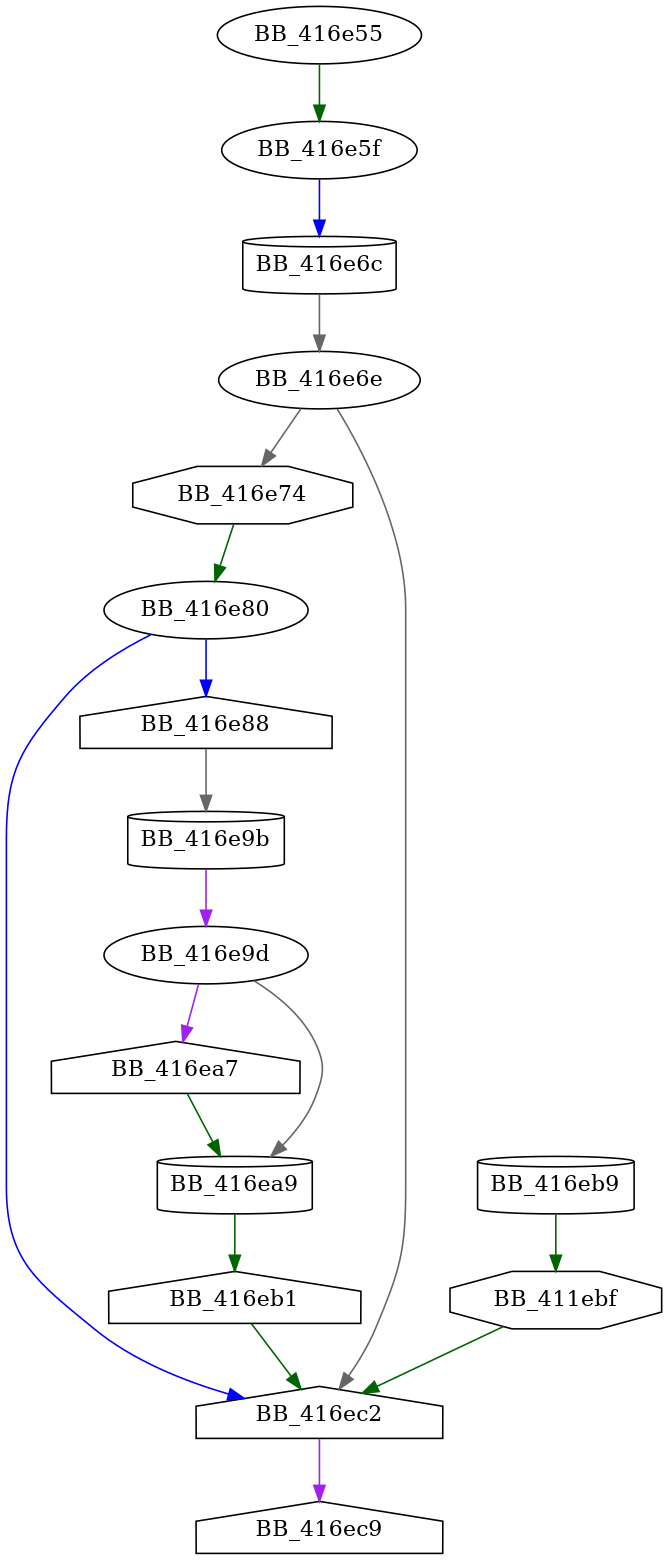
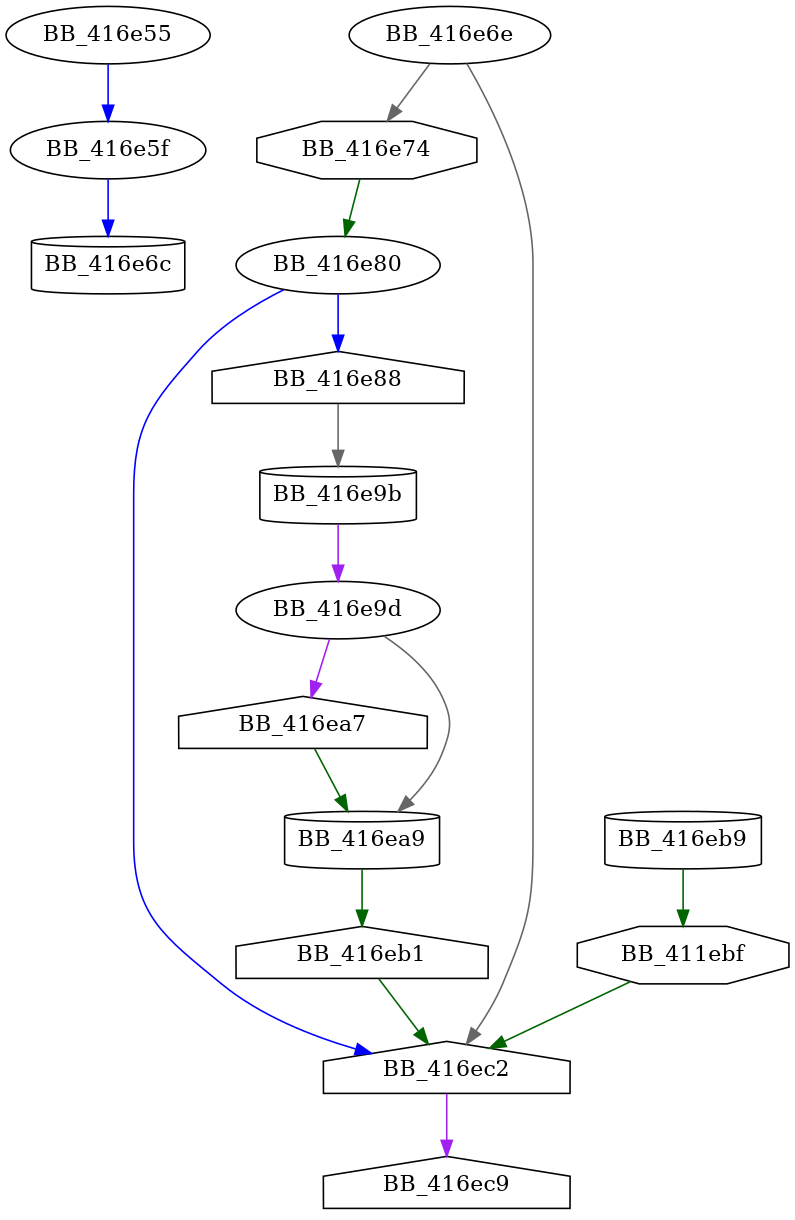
(319, 85) -> (108, 85)
(319, 315) -> none
